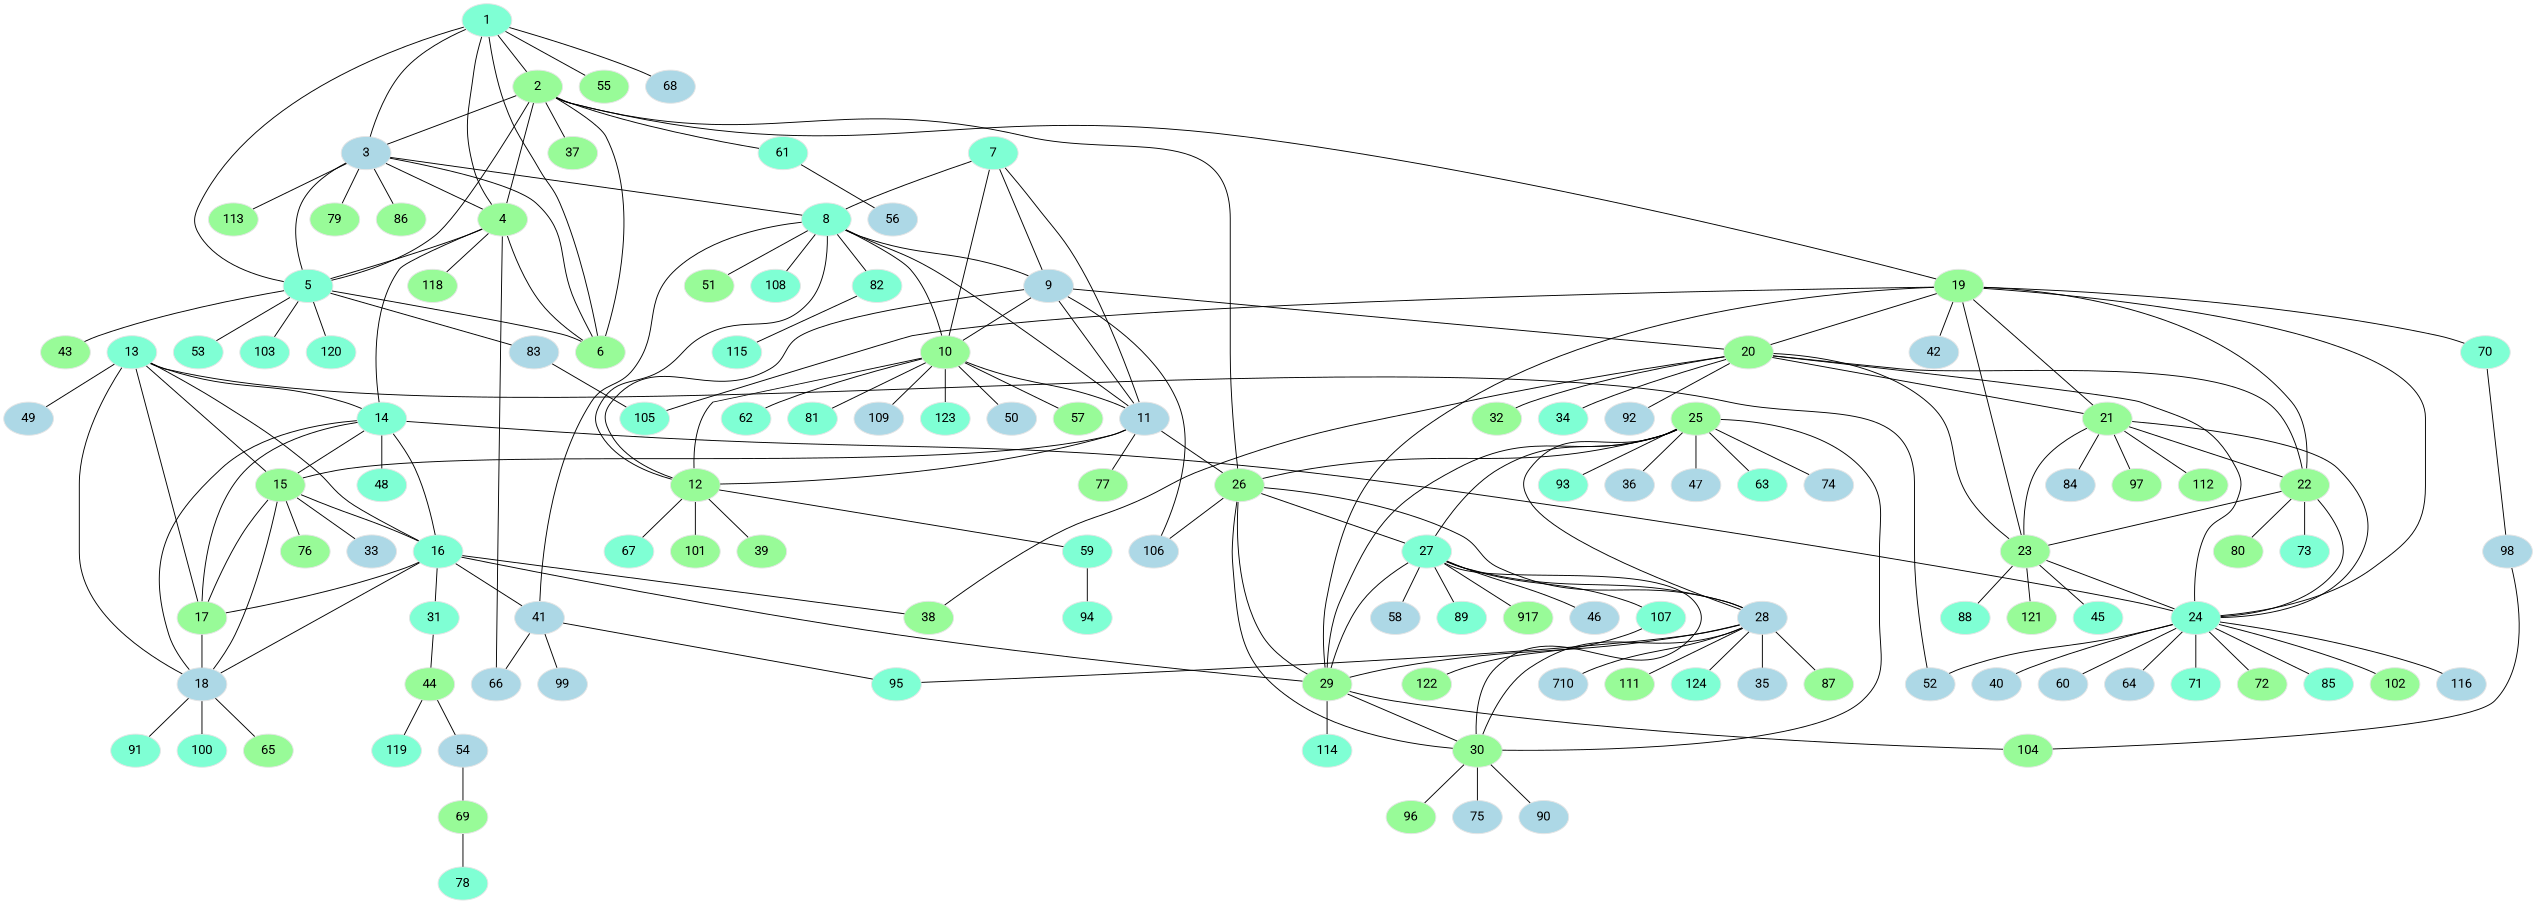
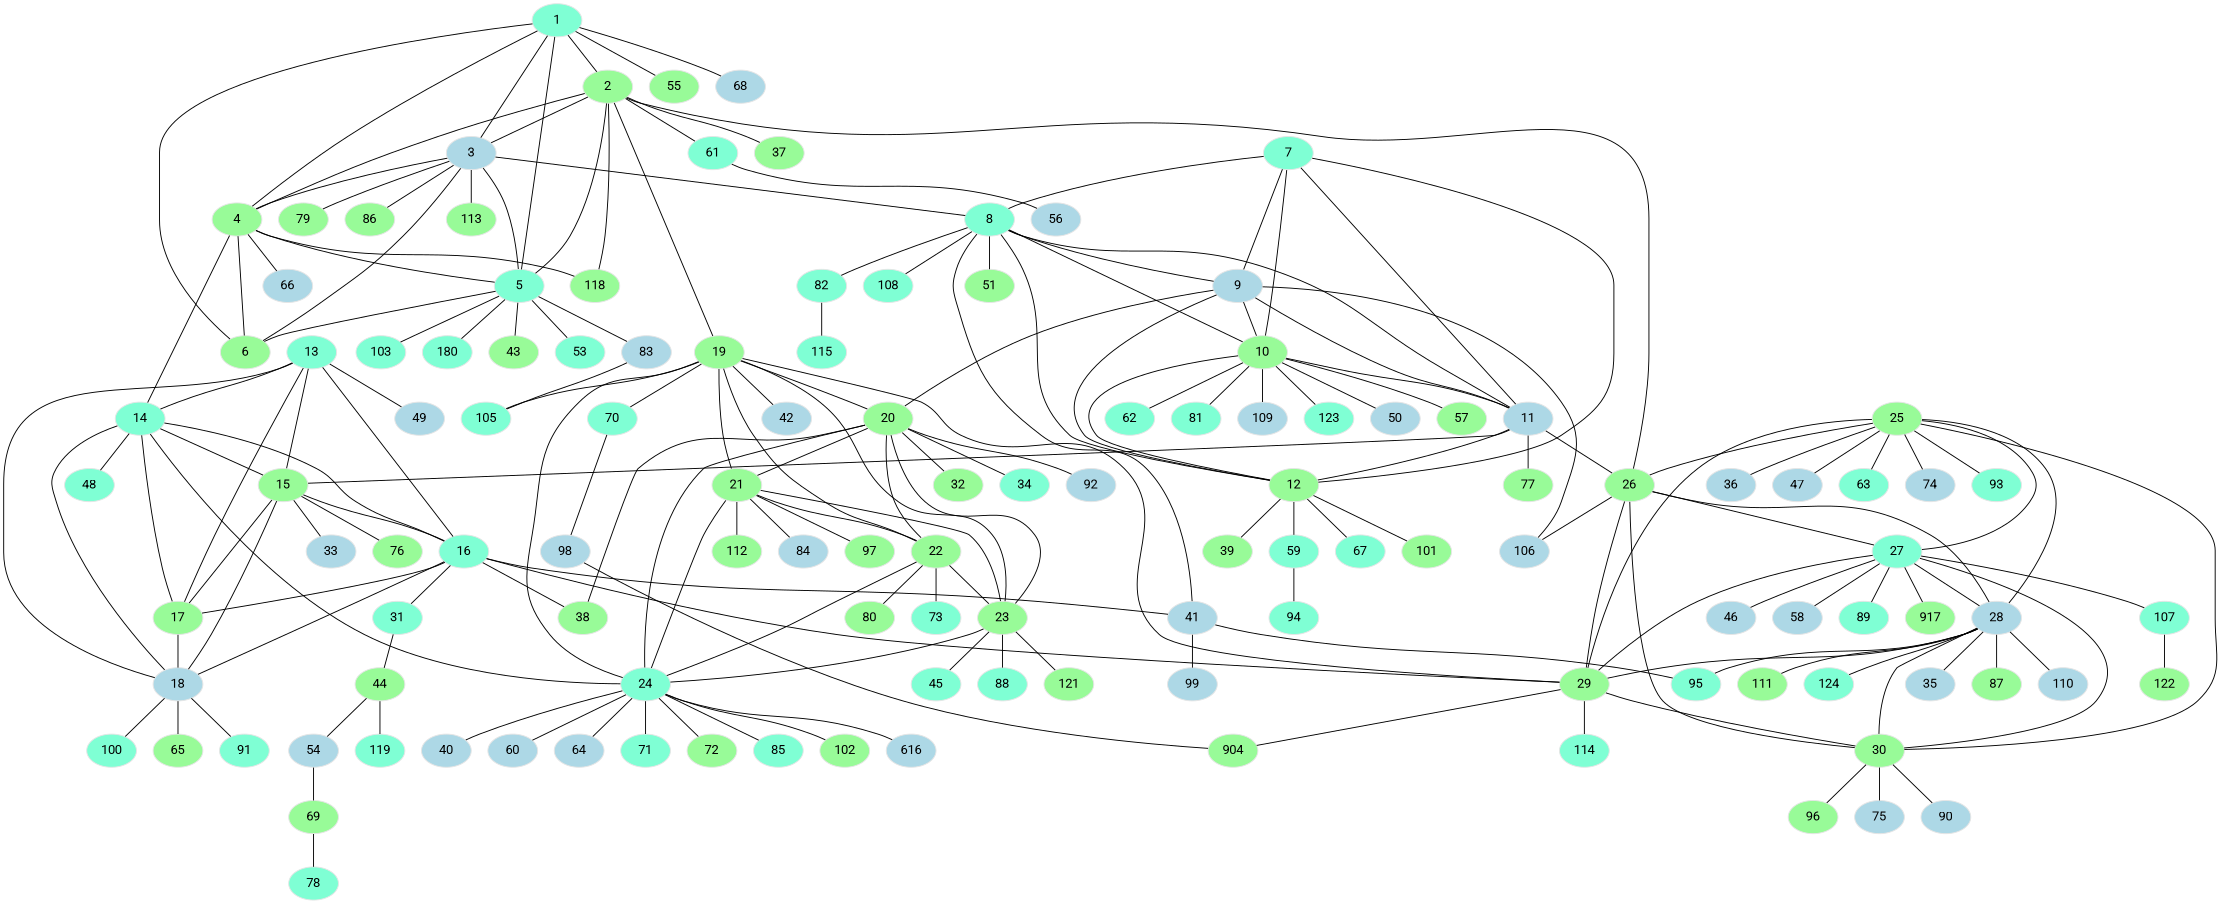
(623, 204) -> (608, 187)
none -> (1614, 326)
(331, 352) -> (447, 352)
(518, 651) -> none
(1563, 684) -> (2063, 684)
(1930, 684) -> none
(2461, 684) -> (911, 751)
(2028, 751) -> (1233, 751)
